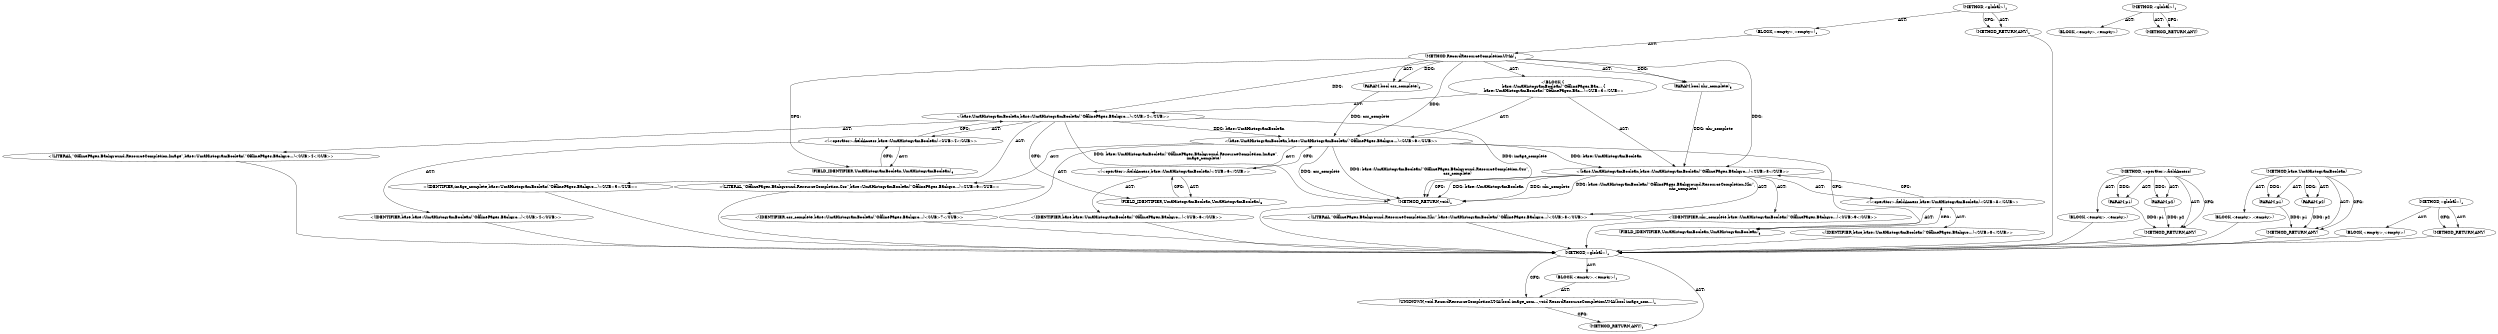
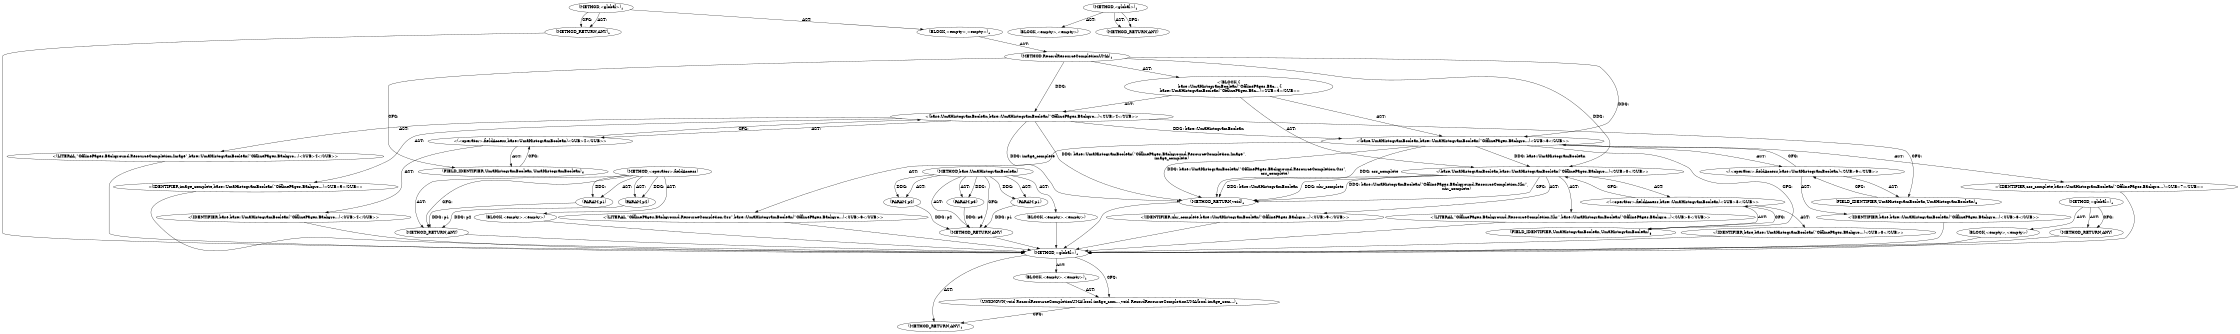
(1392, 87) -> none
(1703, 87) -> none
none -> (965, 202)
